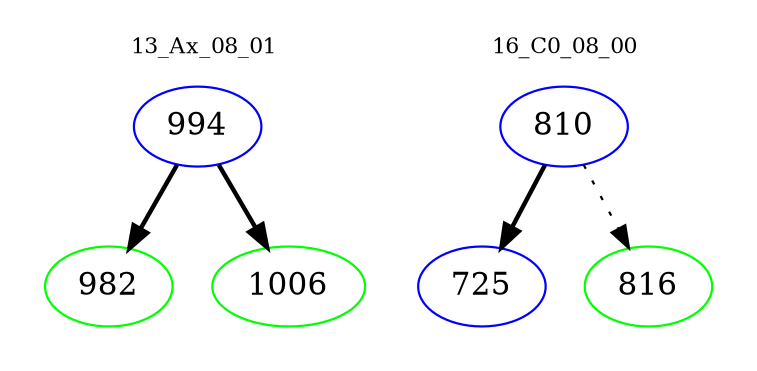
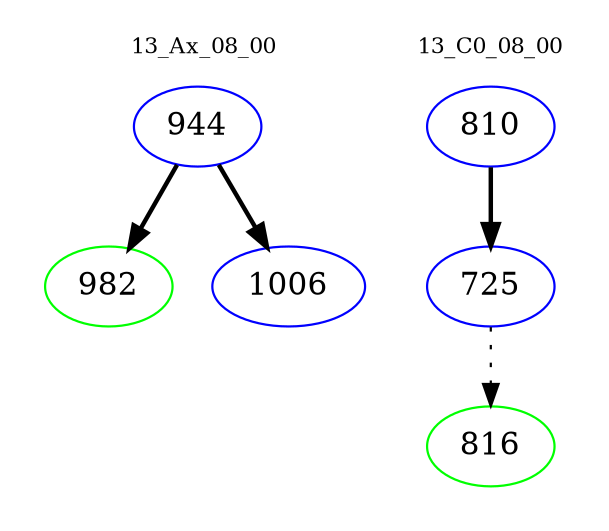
(204, 48) -> (204, 48)
(565, 48) -> (491, 48)
(198, 127) -> (198, 127)
(601, 197) -> (491, 356)
(289, 286) -> (289, 286)
